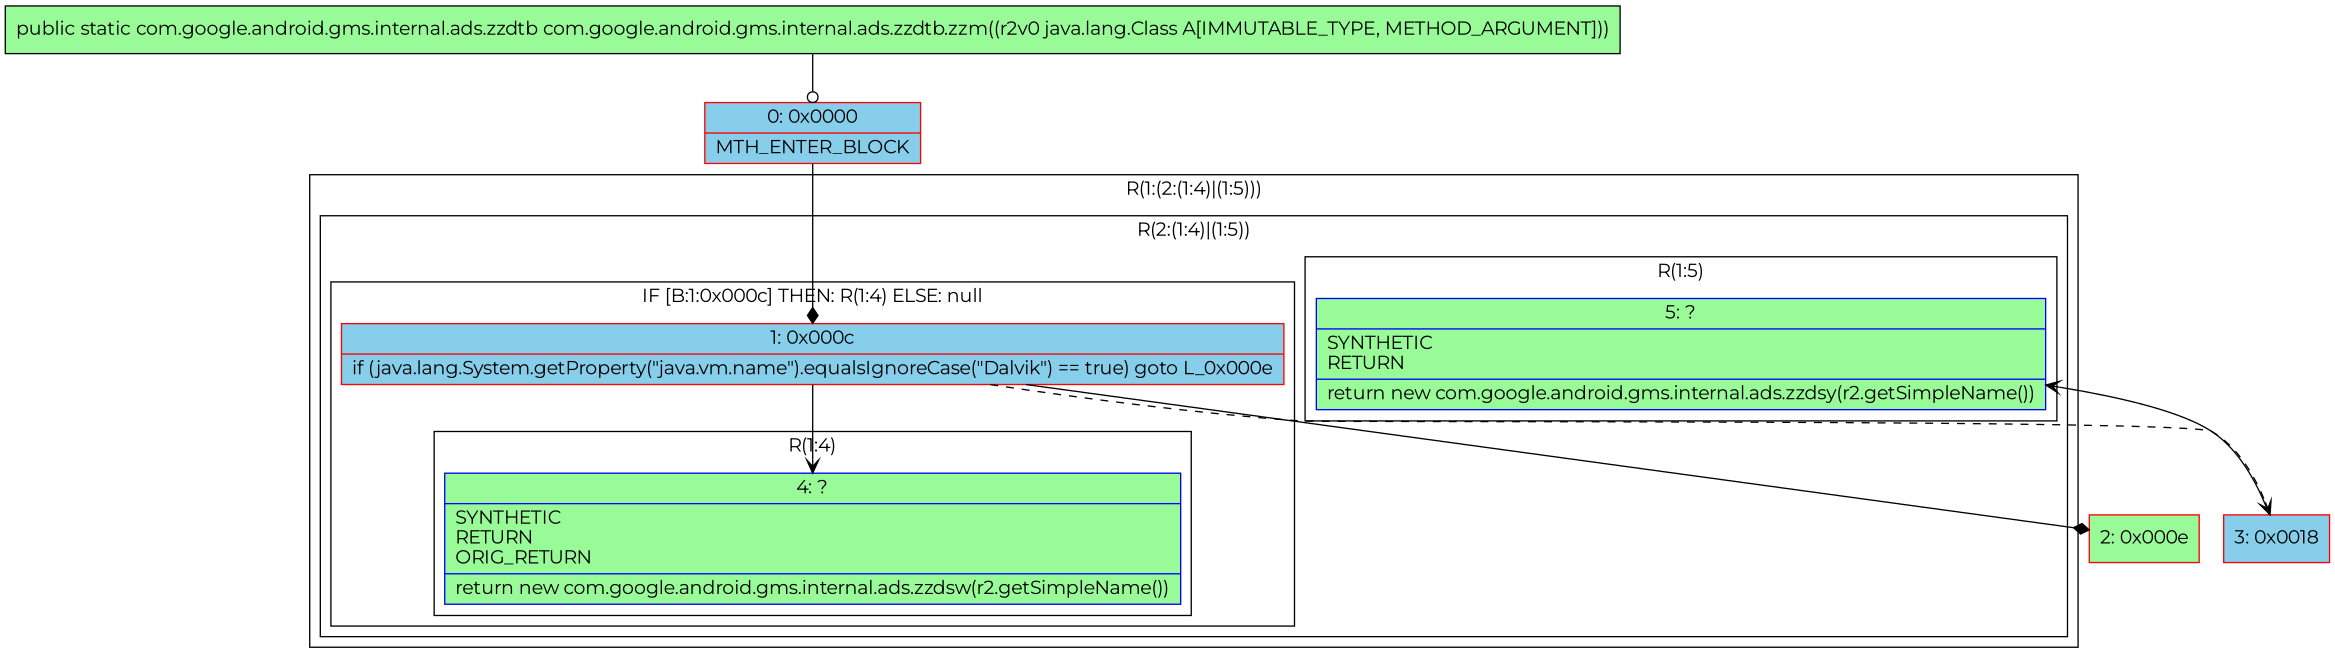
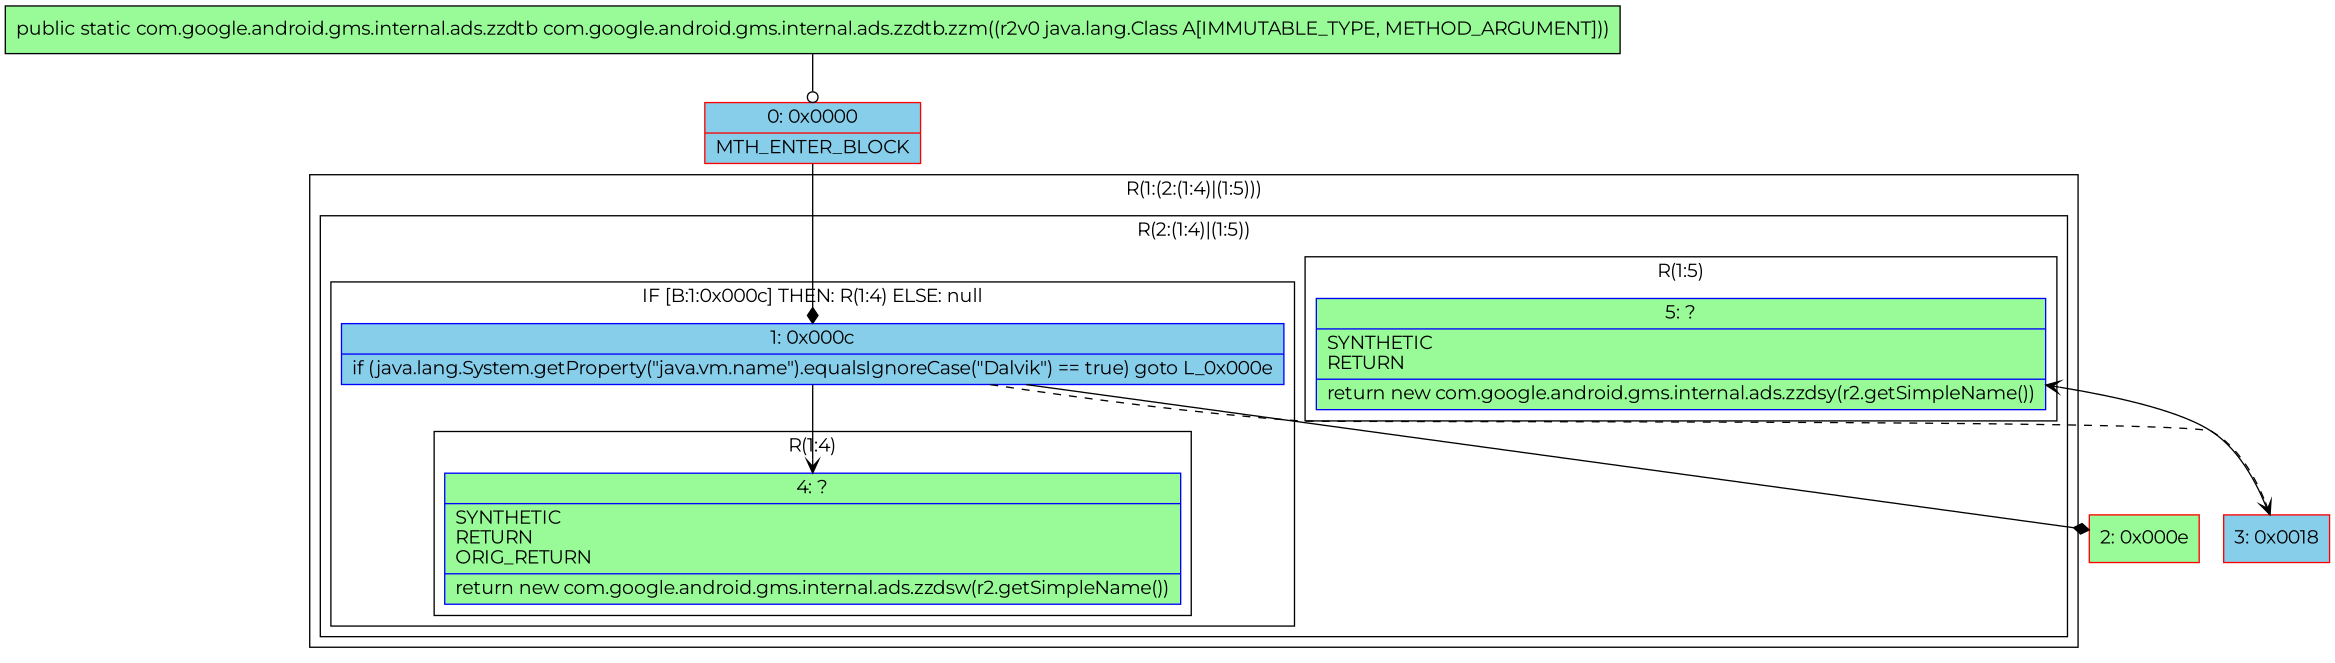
(813, 354) -> (813, 354)
